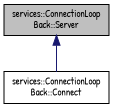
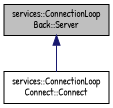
(56, 88) -> (56, 88)
